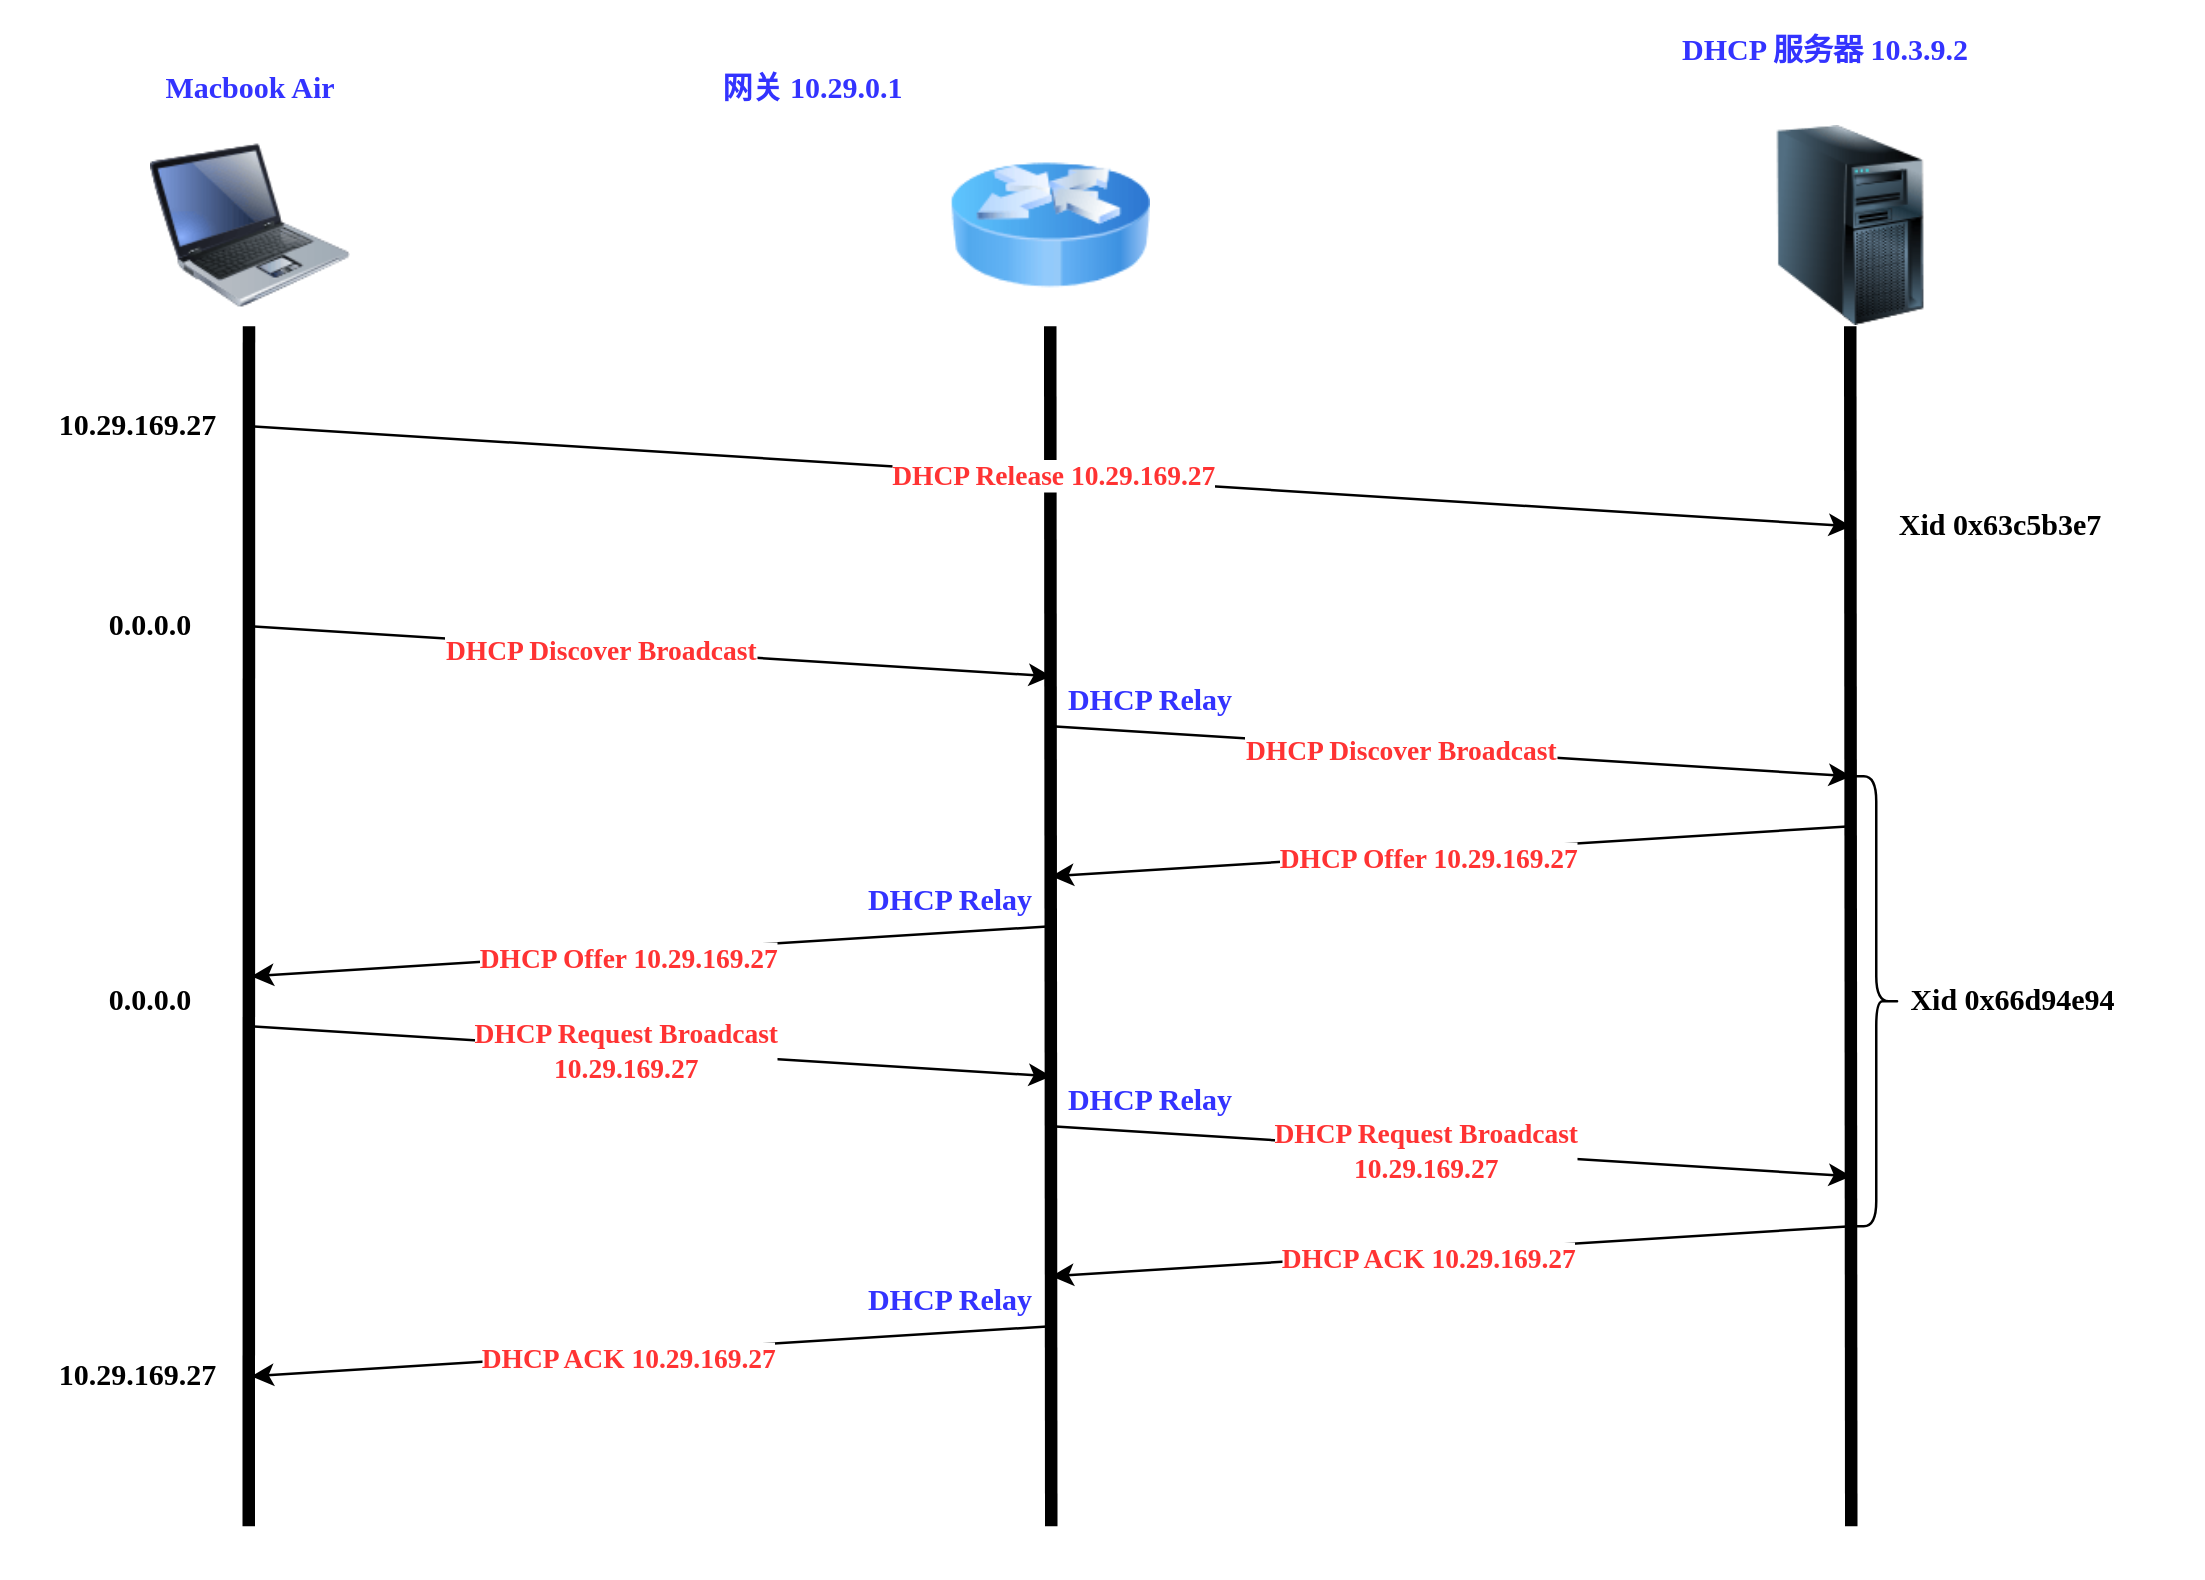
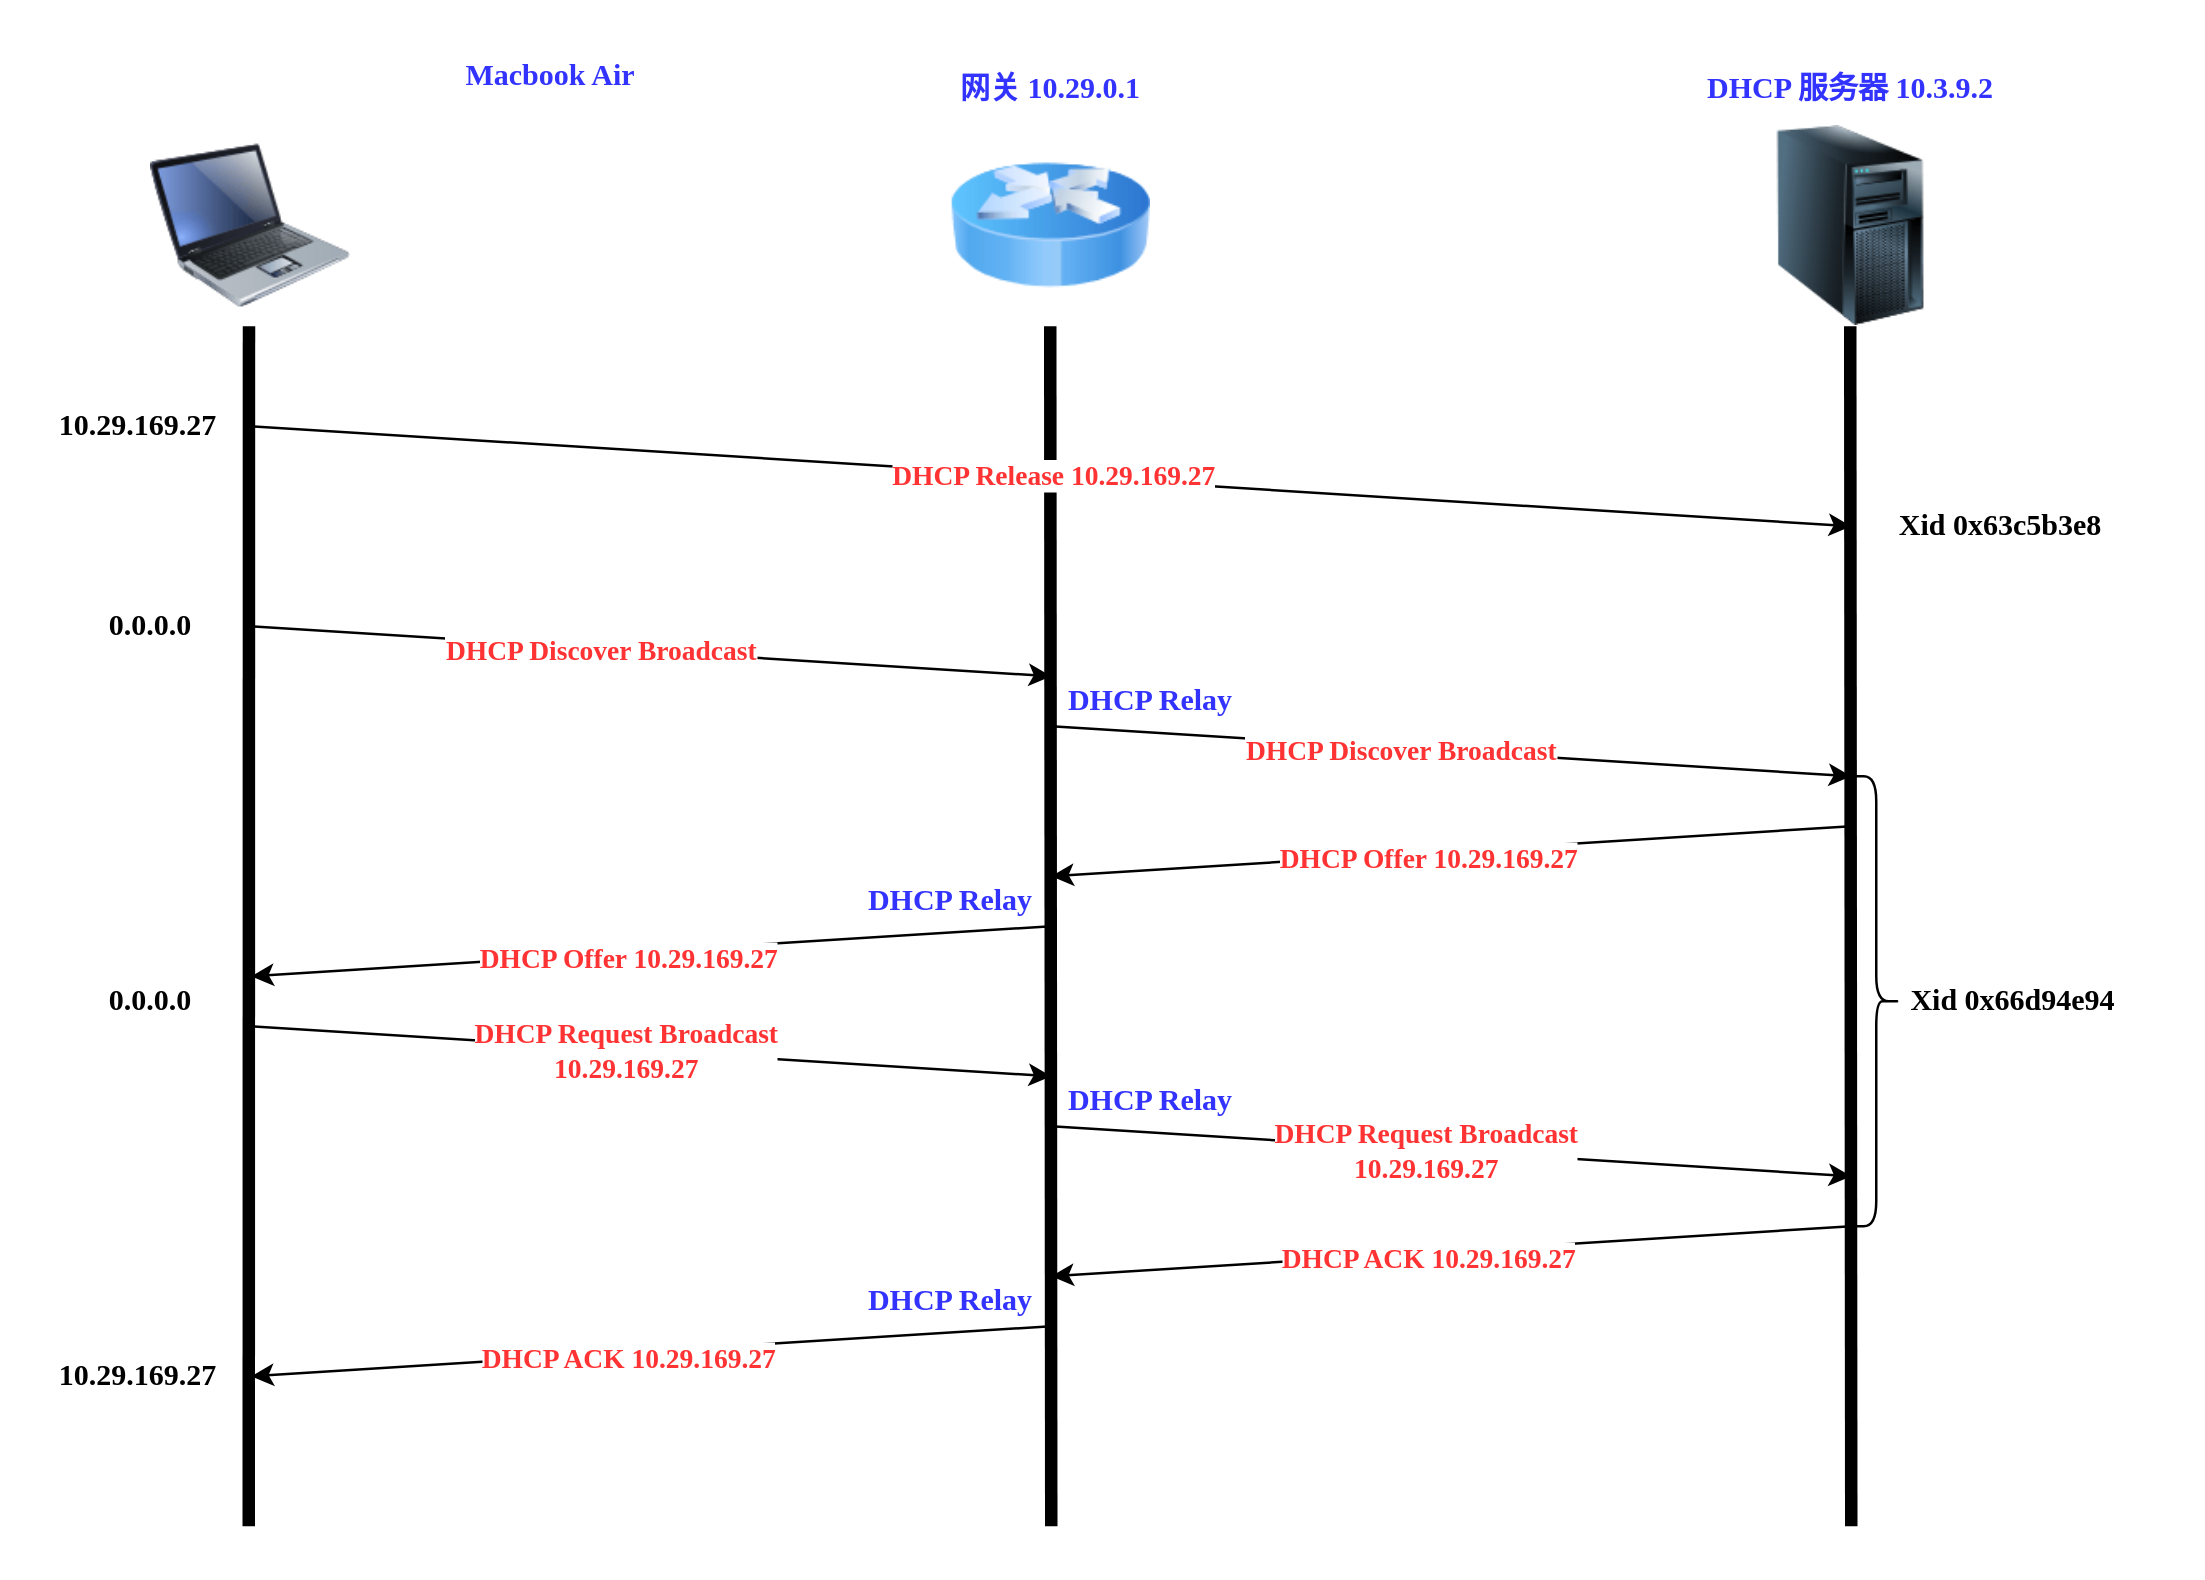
(1826, 51) -> (1851, 89)
(251, 89) -> (551, 76)
(814, 89) -> (1051, 89)
(2001, 526) -> (2001, 526)
